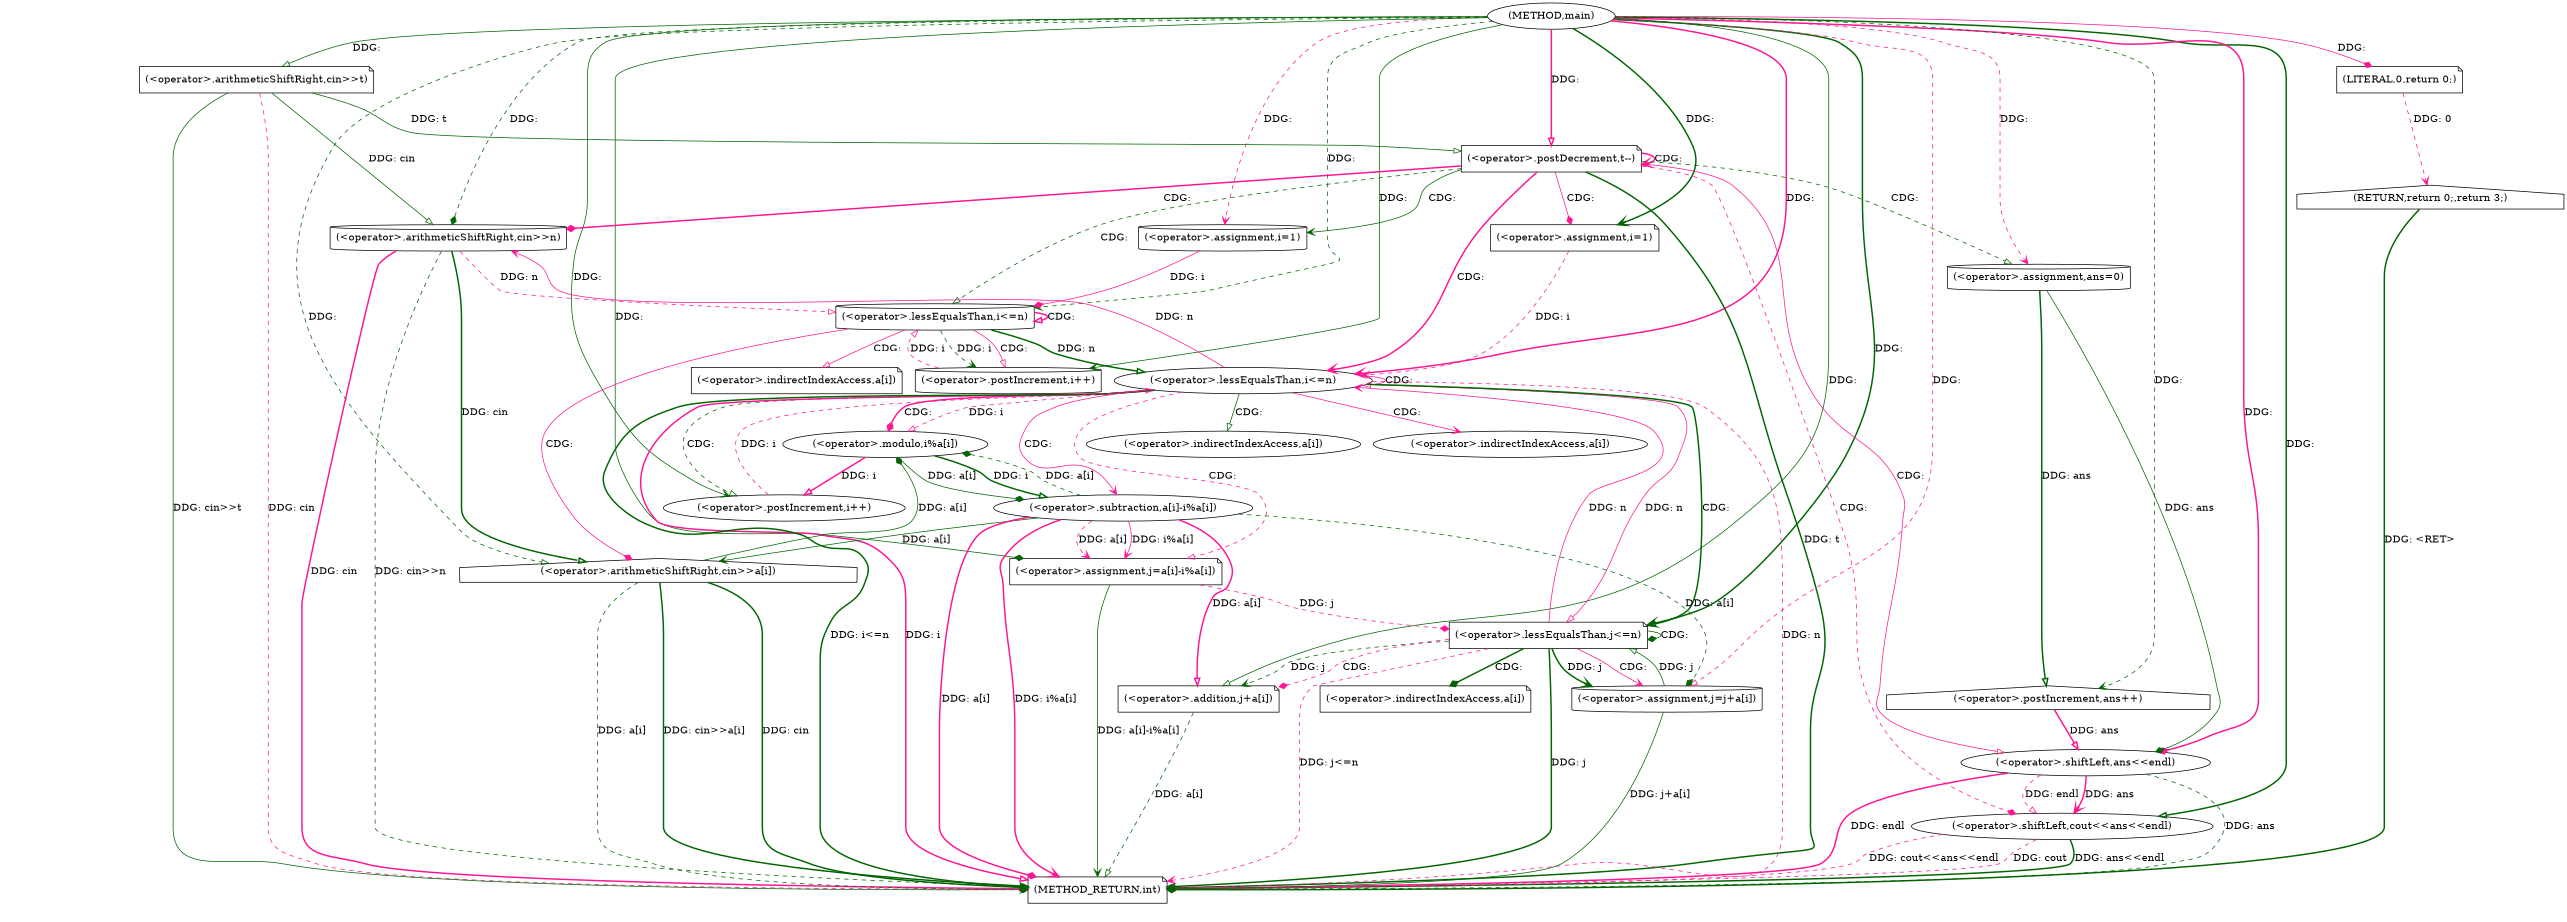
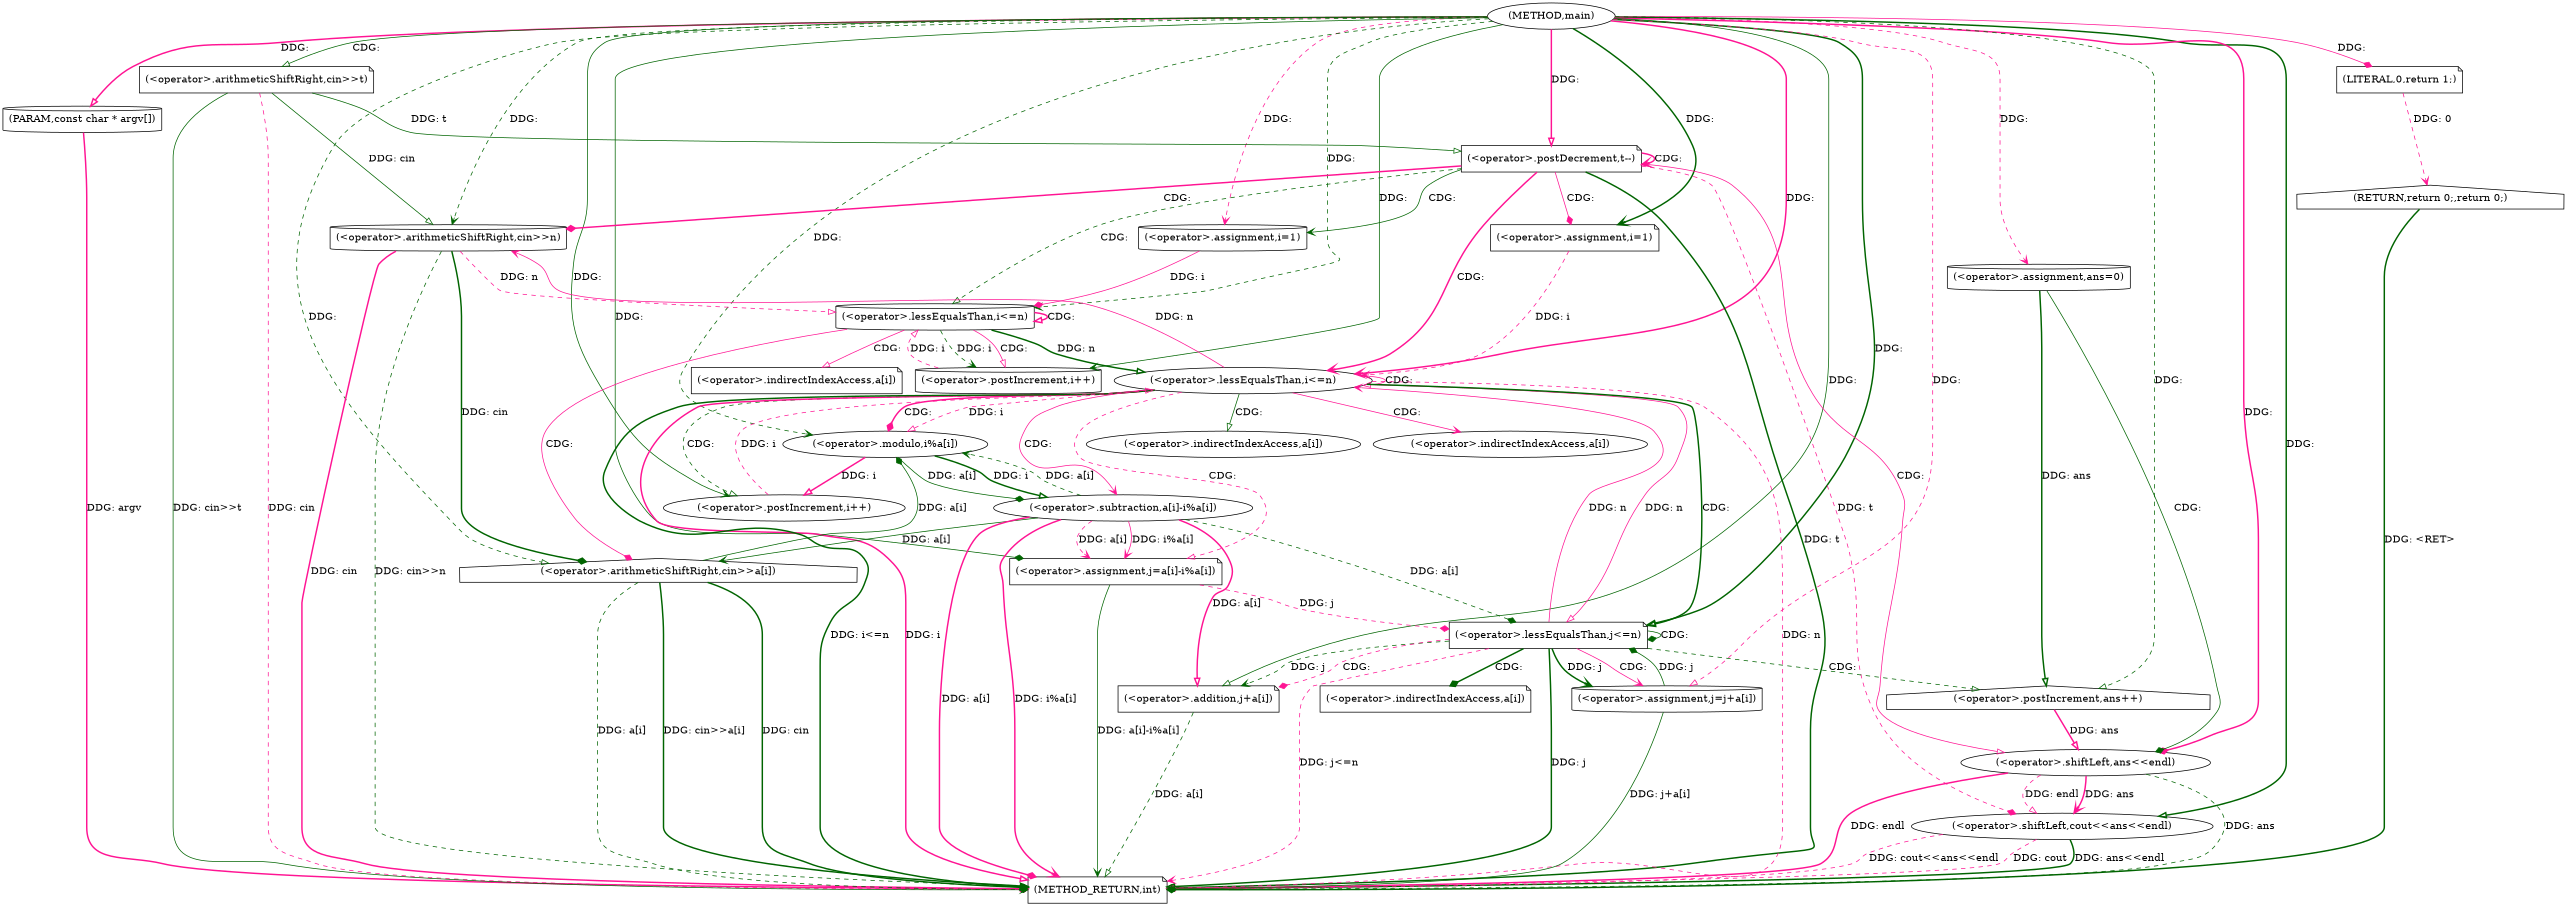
(923, 23) -> (923, 23)
(368, 48) -> (368, 48)
(2400, 80) -> (2400, 80)
none -> (82, 119)
(2154, 119) -> (2154, 119)
none -> (971, 133)
(1821, 185) -> none
(2430, 198) -> (2430, 198)
(1866, 264) -> (1866, 264)
(461, 446) -> (461, 446)
(1027, 470) -> (1027, 470)
(1855, 508) -> (1855, 508)
(2190, 508) -> (2190, 508)
(1508, 546) -> (1348, 563)
(1654, 665) -> (1654, 665)
none -> (1810, 669)
(1573, 856) -> (1573, 856)
